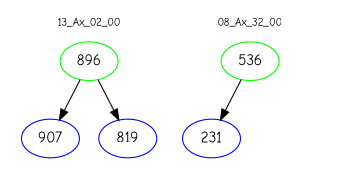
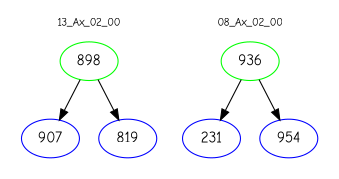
(250, 23) -> (250, 23)
(89, 61) -> (89, 61)
(250, 61) -> (250, 61)
none -> (289, 138)
